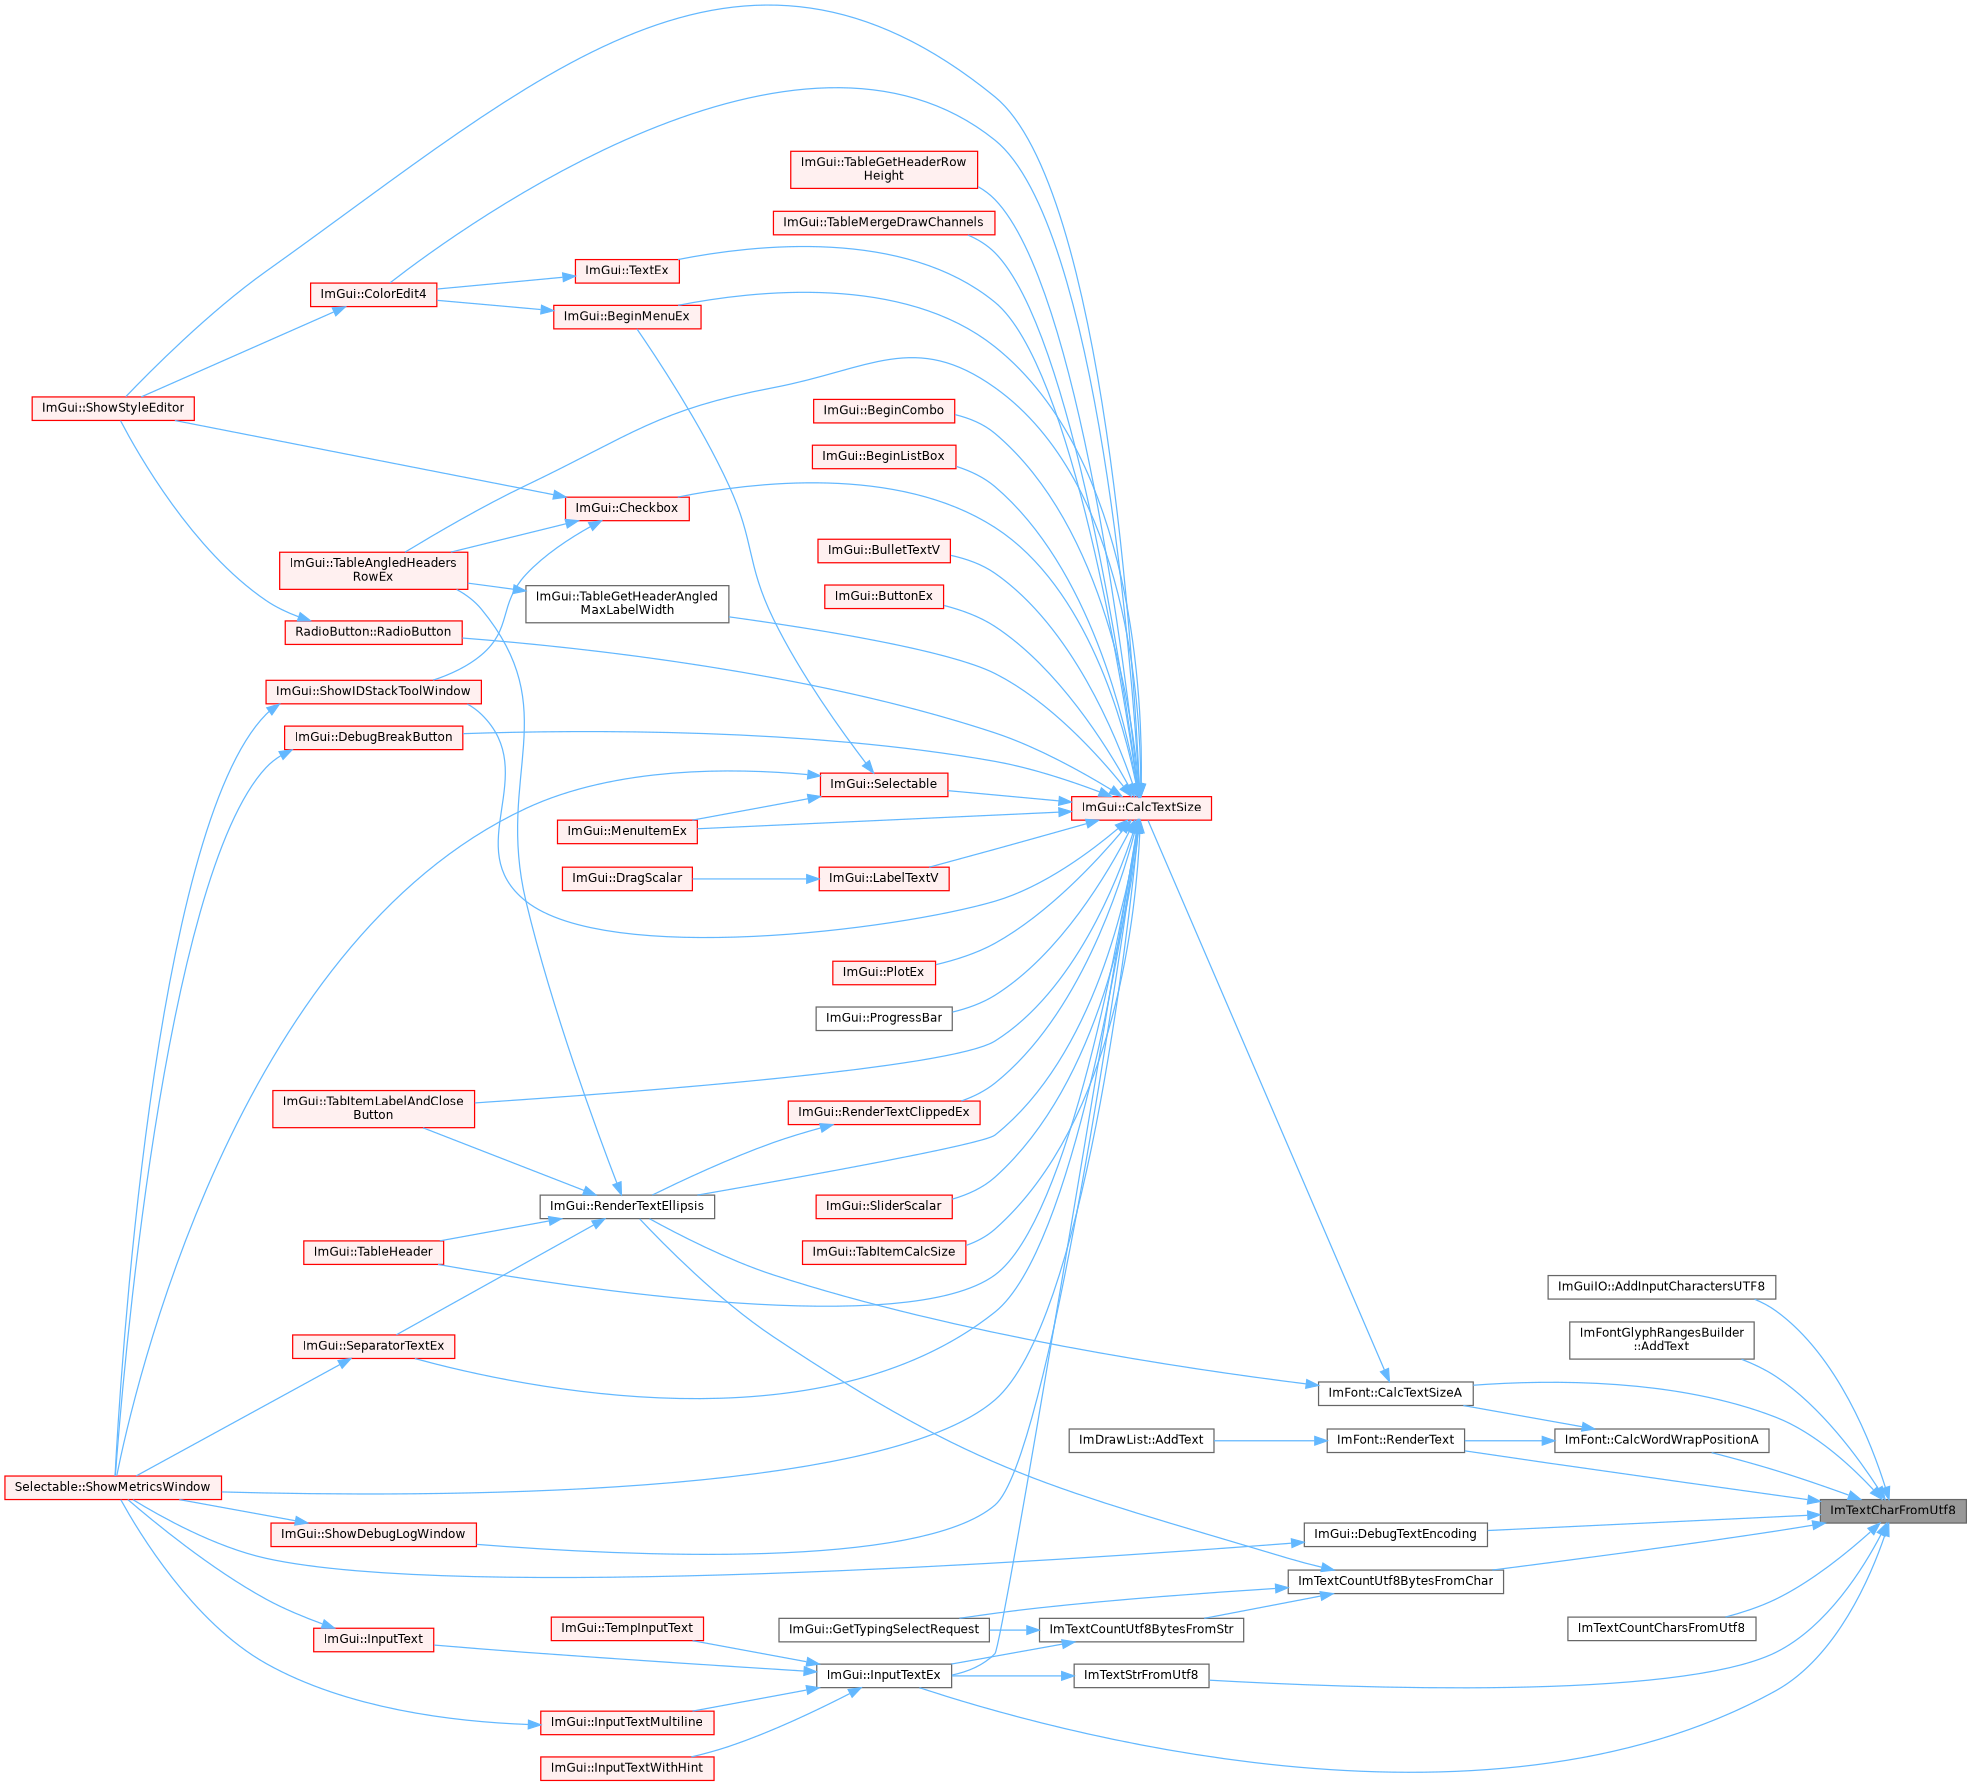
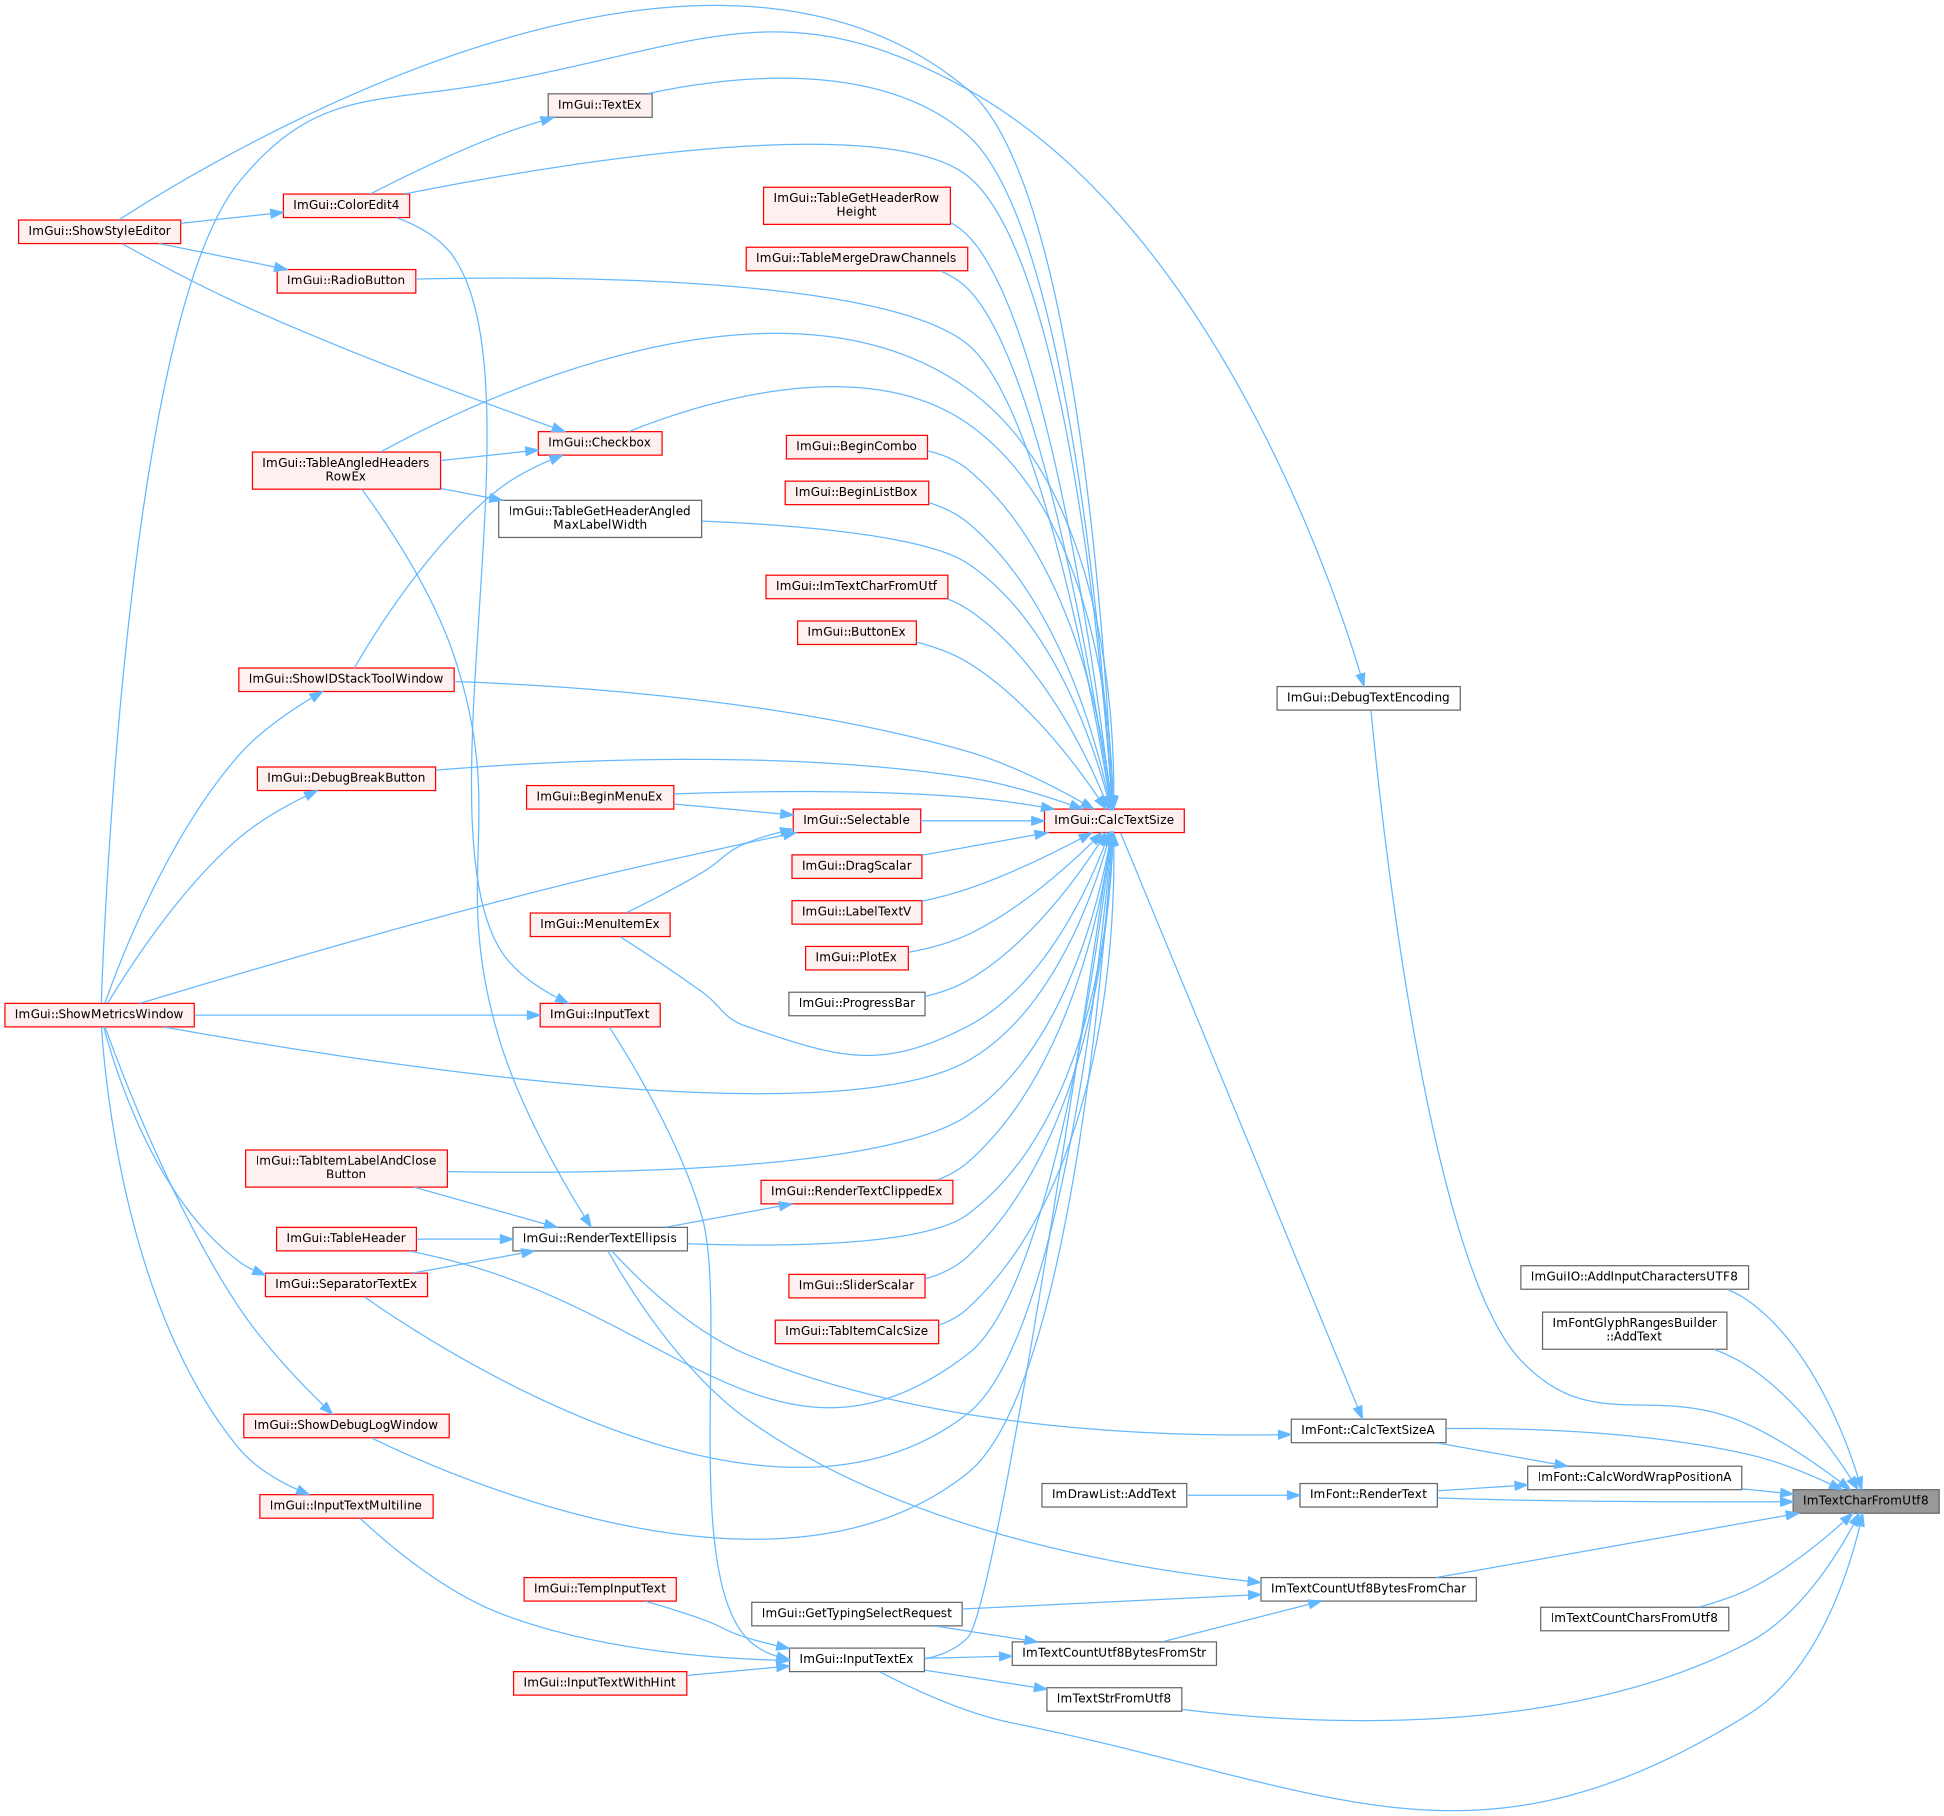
(627, 271) -> (600, 106)
(489, 305) -> (480, 605)
(884, 551) -> (857, 587)
(374, 633) -> (346, 281)
(750, 879) -> (979, 845)
(113, 1488) -> (100, 1015)
